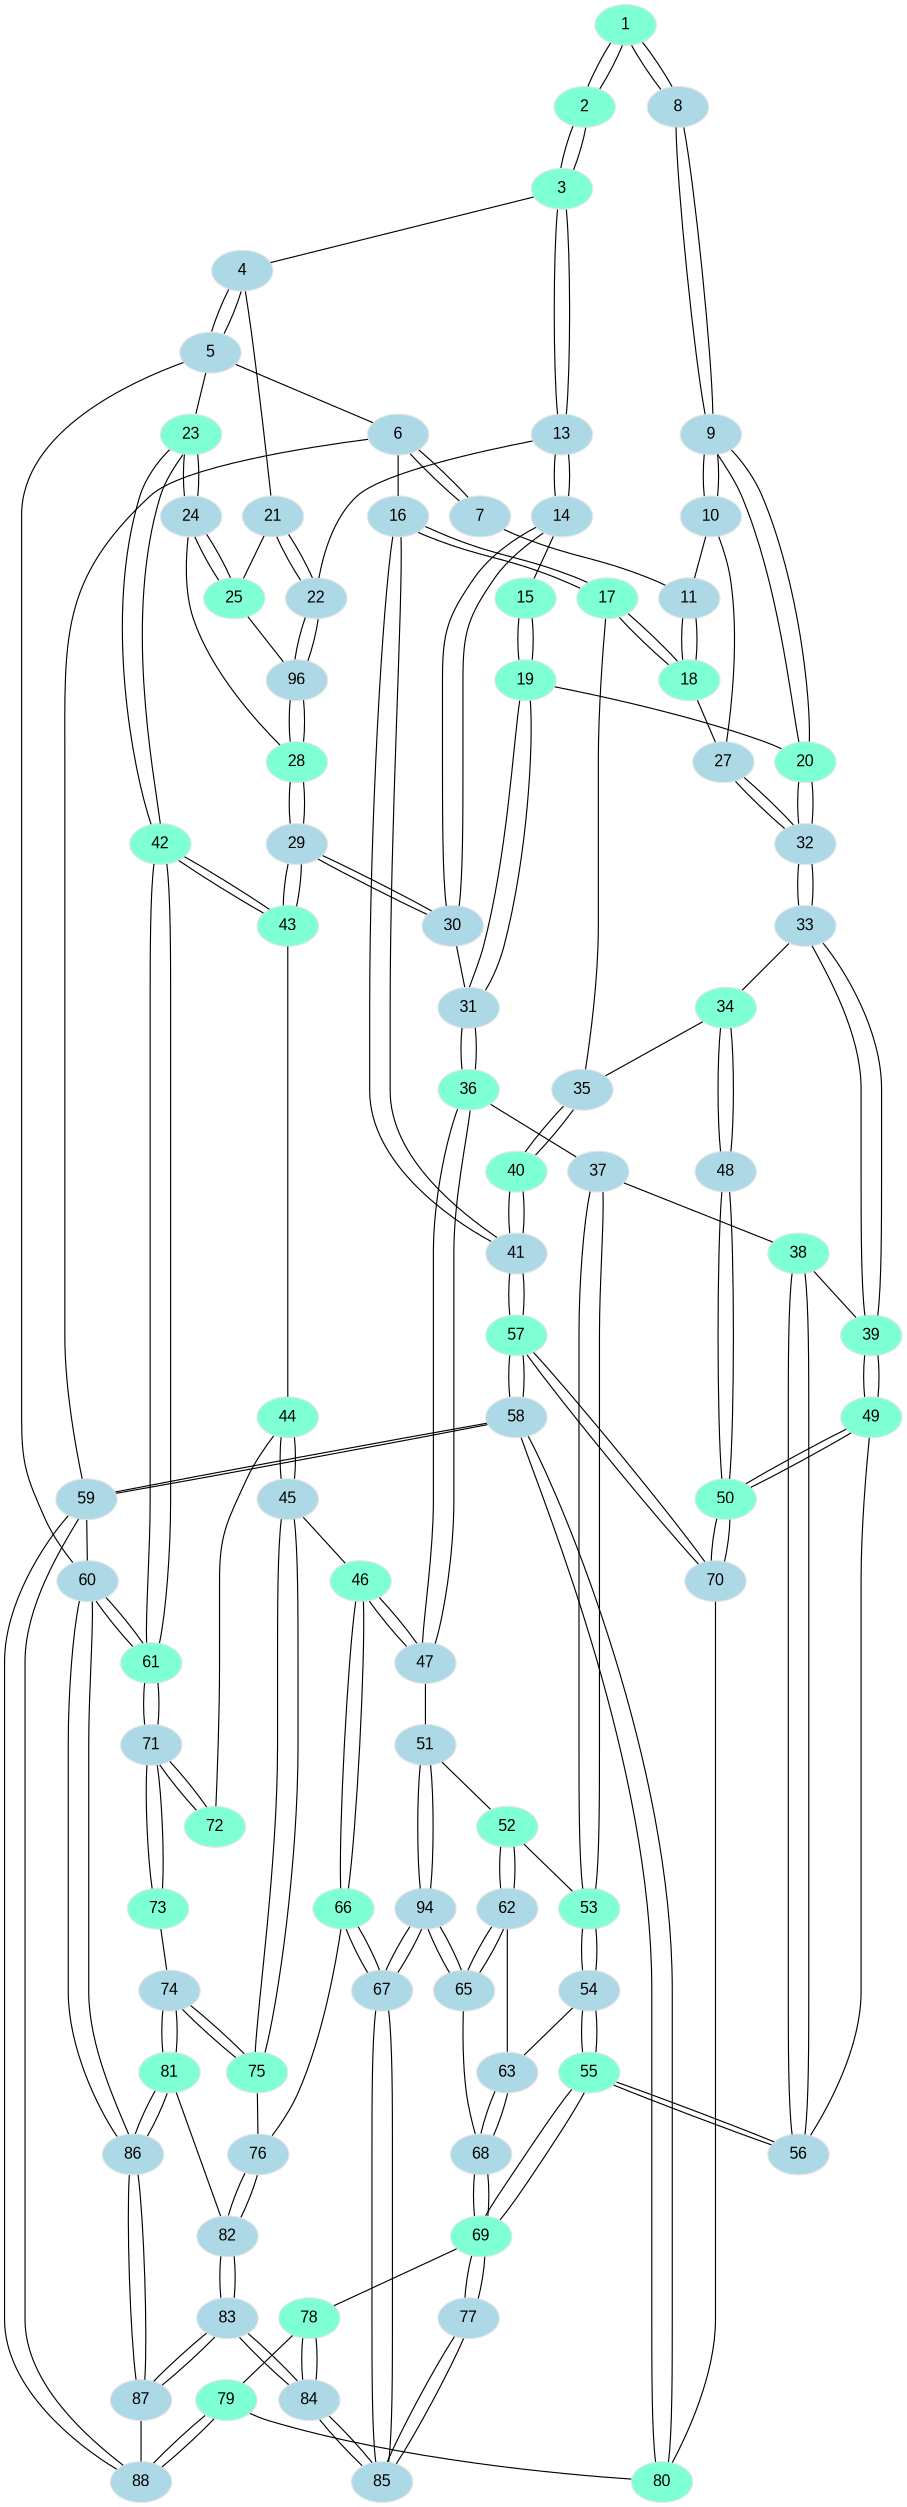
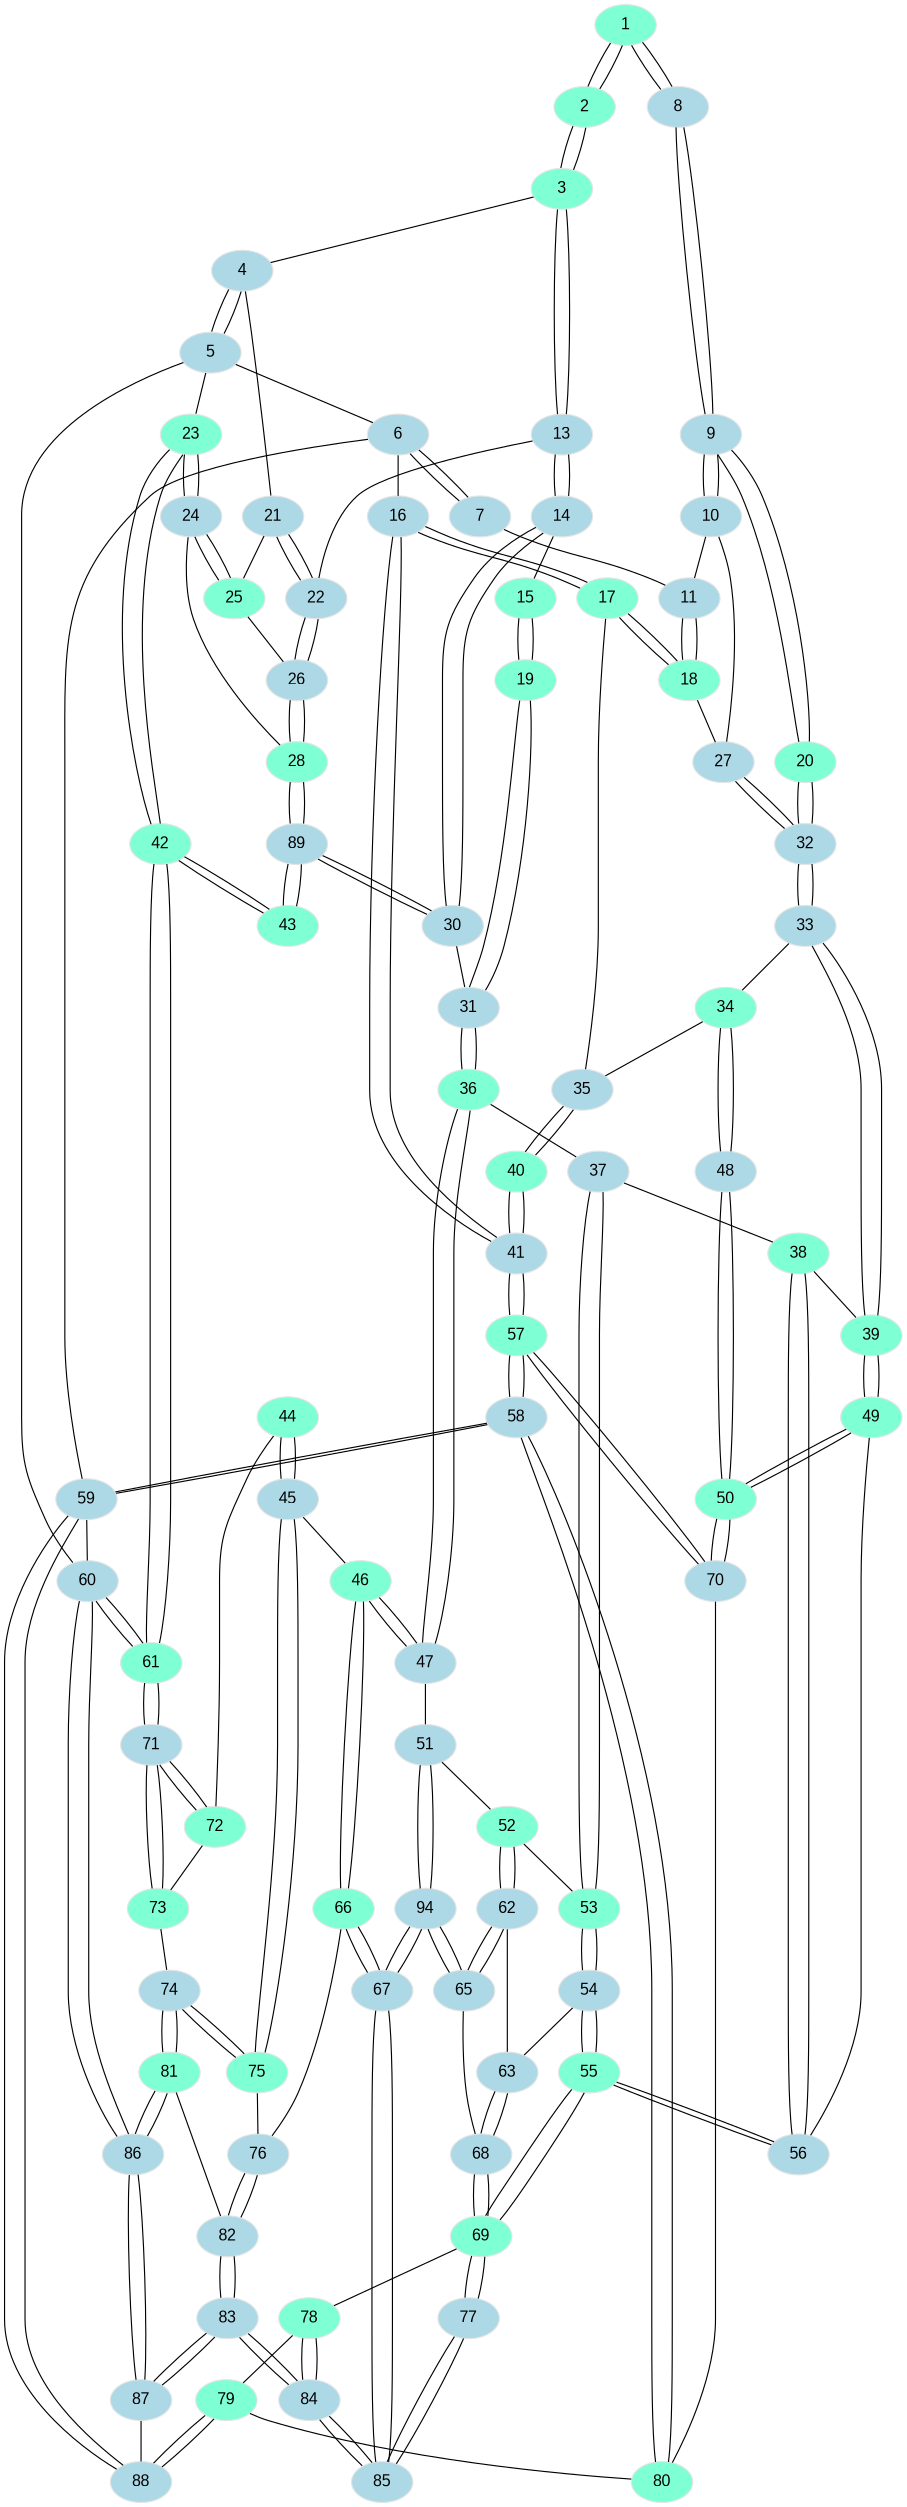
(297, 680) -> (297, 680)
(669, 713) -> none
(297, 844) -> (297, 844)
(288, 1172) -> none
none -> (187, 1868)
